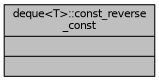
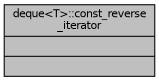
(79, 26) -> (79, 26)
